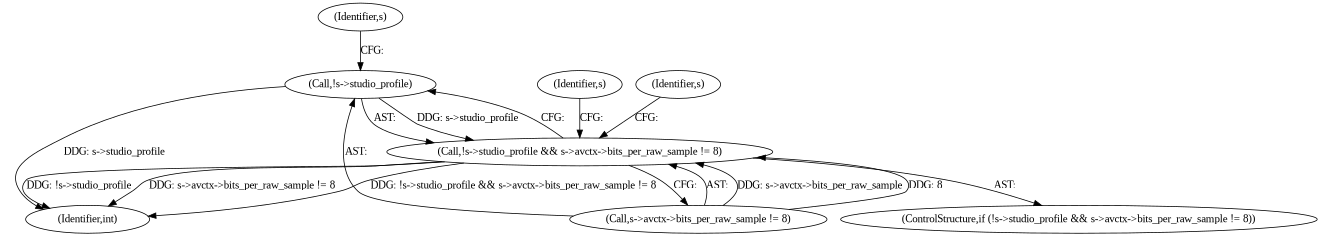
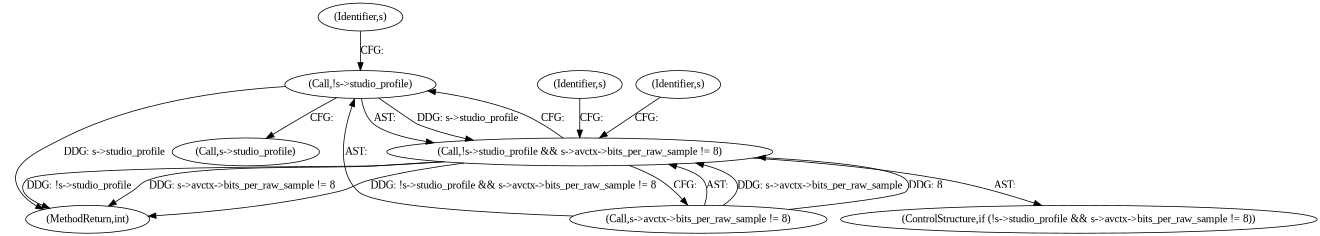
none -> (246, 152)
(88, 219) -> (88, 219)
